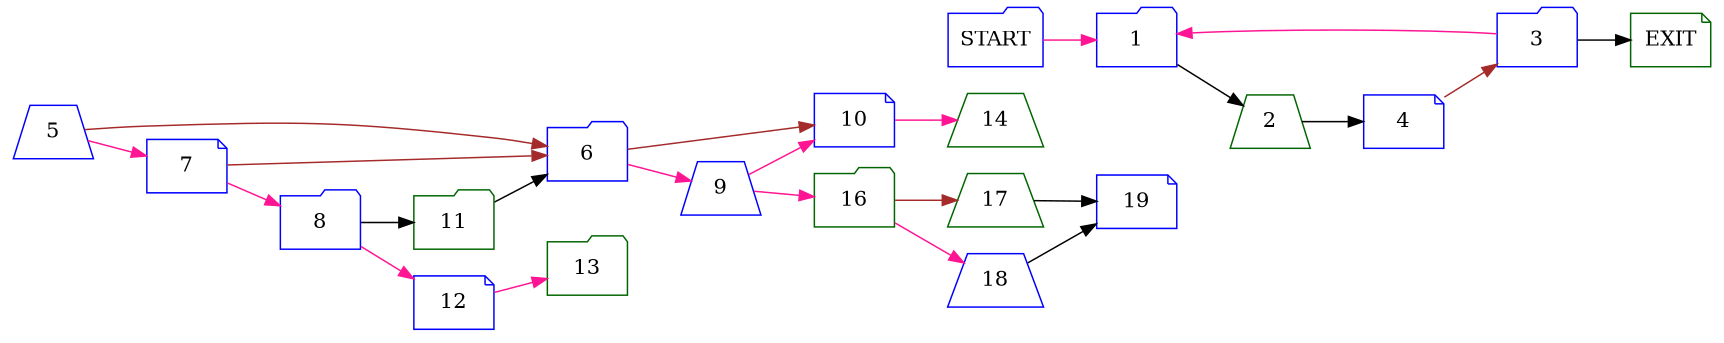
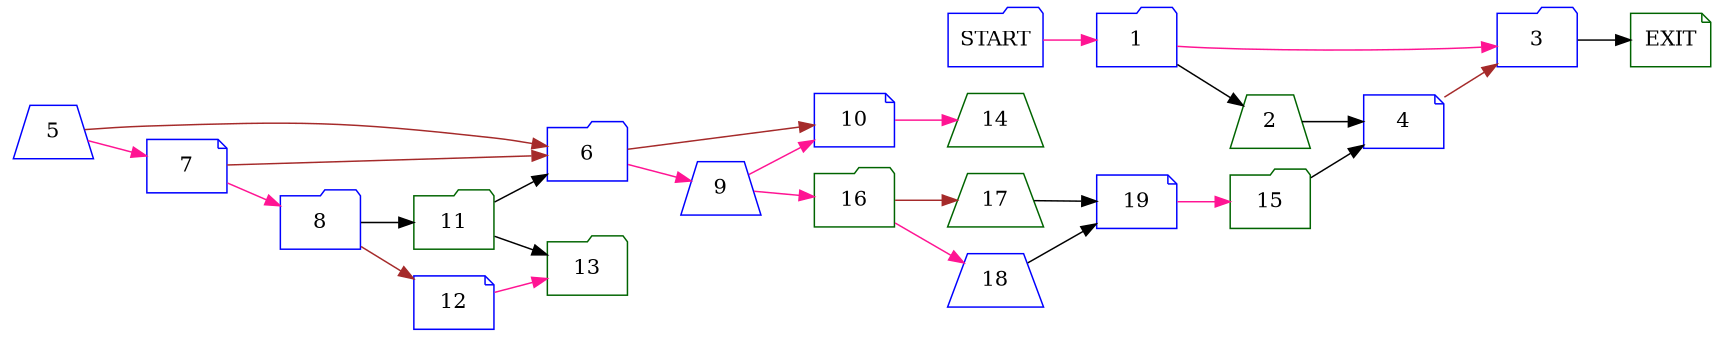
(1345, 30) -> (1329, 50)
none -> (1270, 202)
none -> (514, 243)
(381, 259) -> (381, 259)
